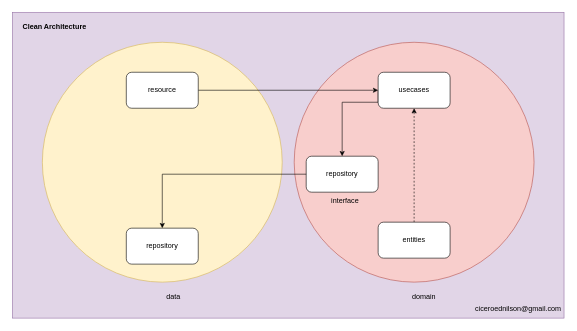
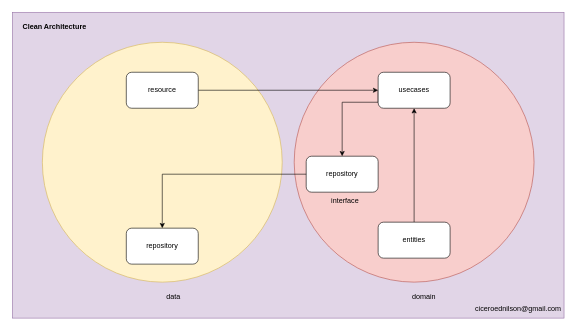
(414, 167) -> (414, 167)
